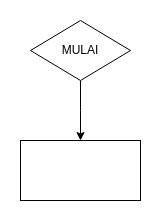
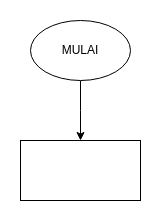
(81, 51) -> (81, 51)
